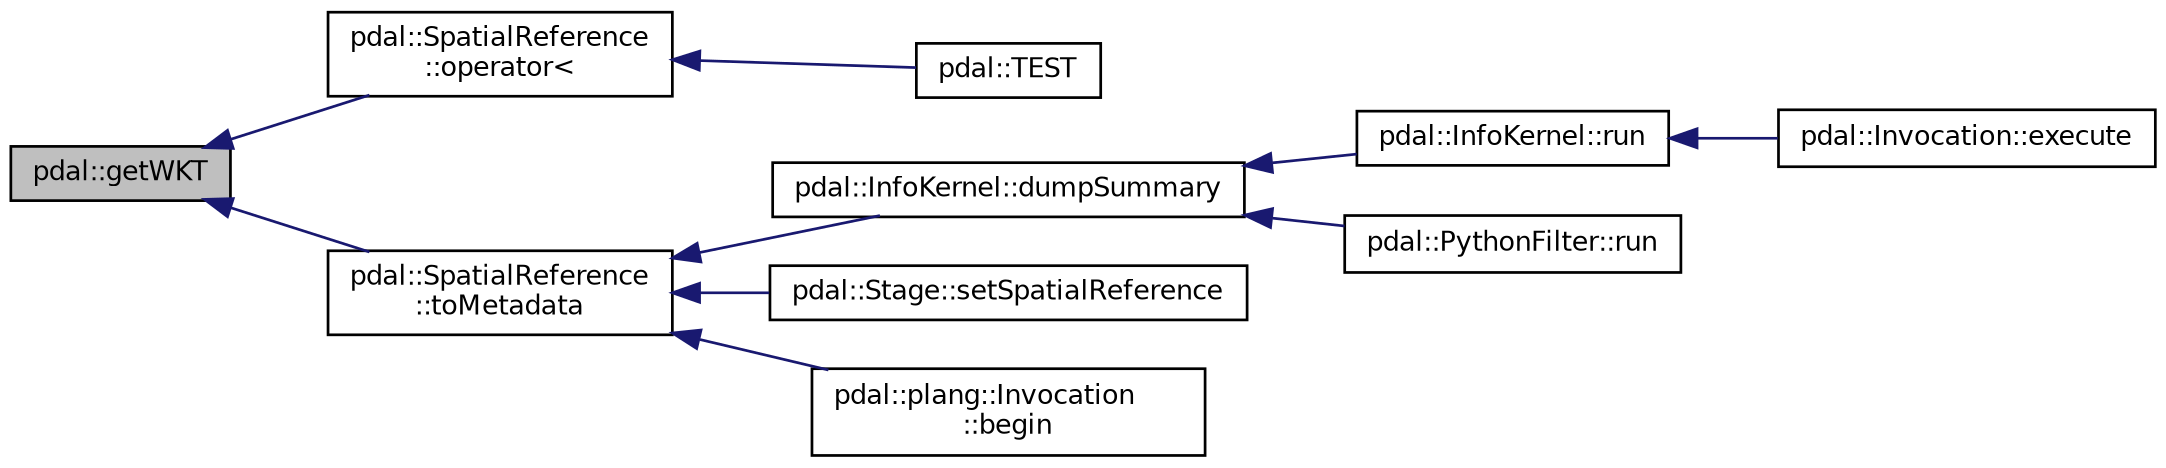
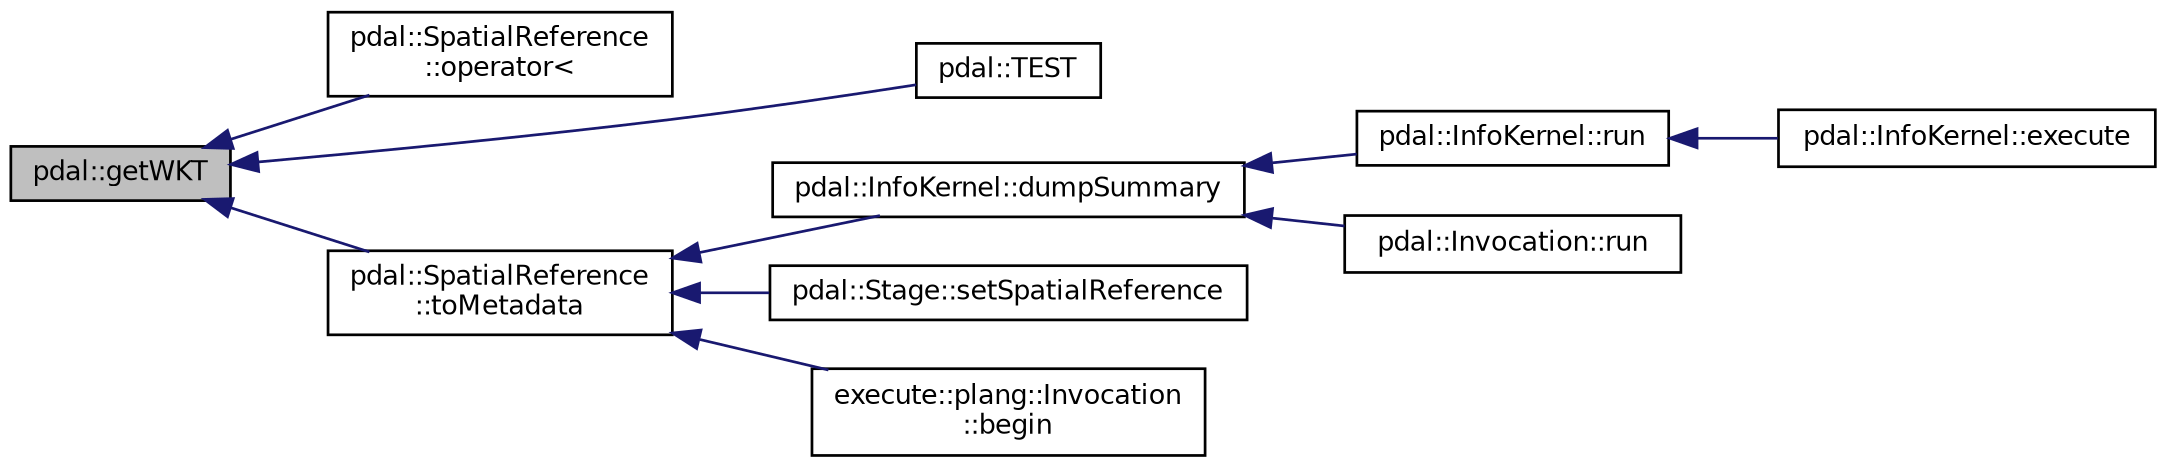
(808, 64) -> (588, 129)
(1967, 138) -> (1967, 138)
(1513, 244) -> (1513, 244)
(1009, 412) -> (1009, 412)
